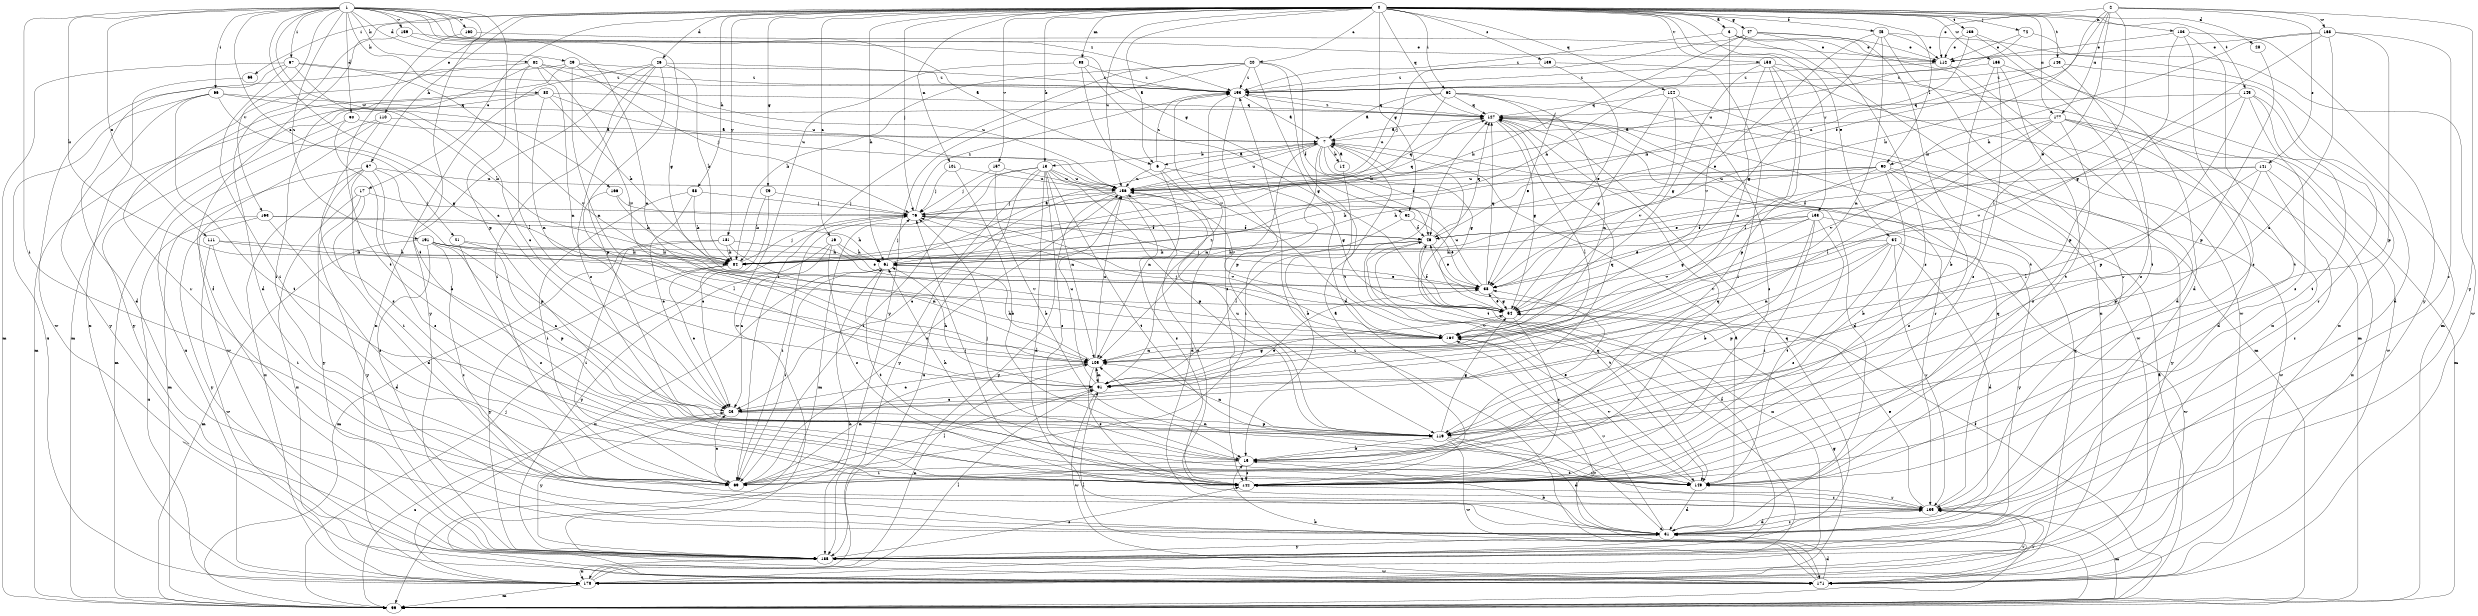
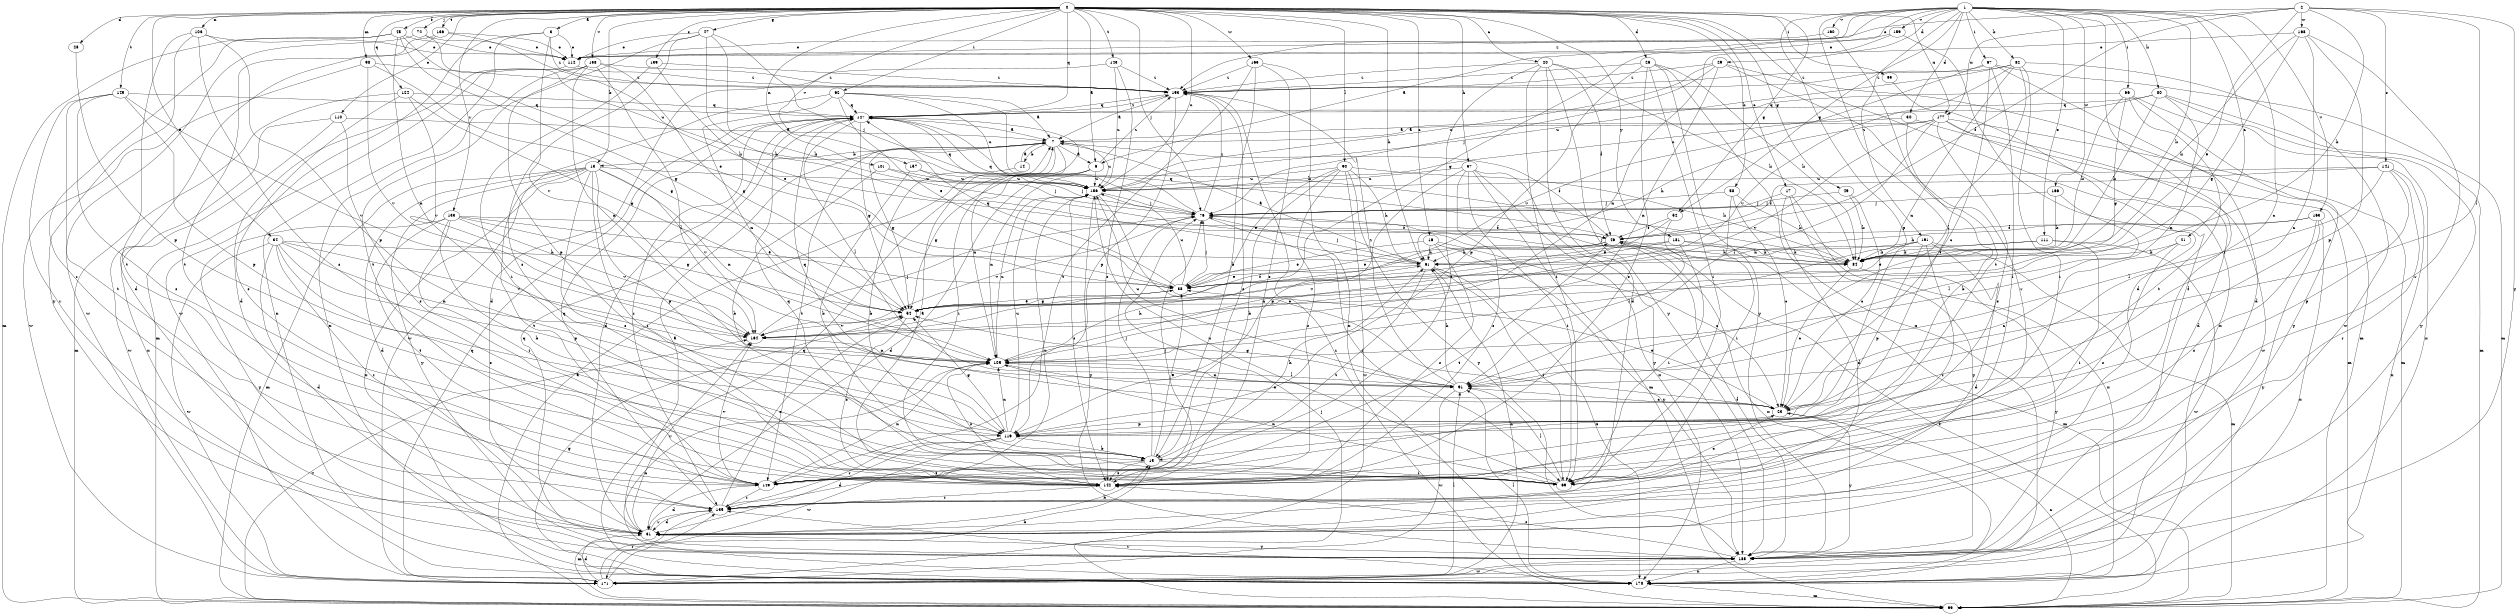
(1972, 142) -> (1665, 184)
